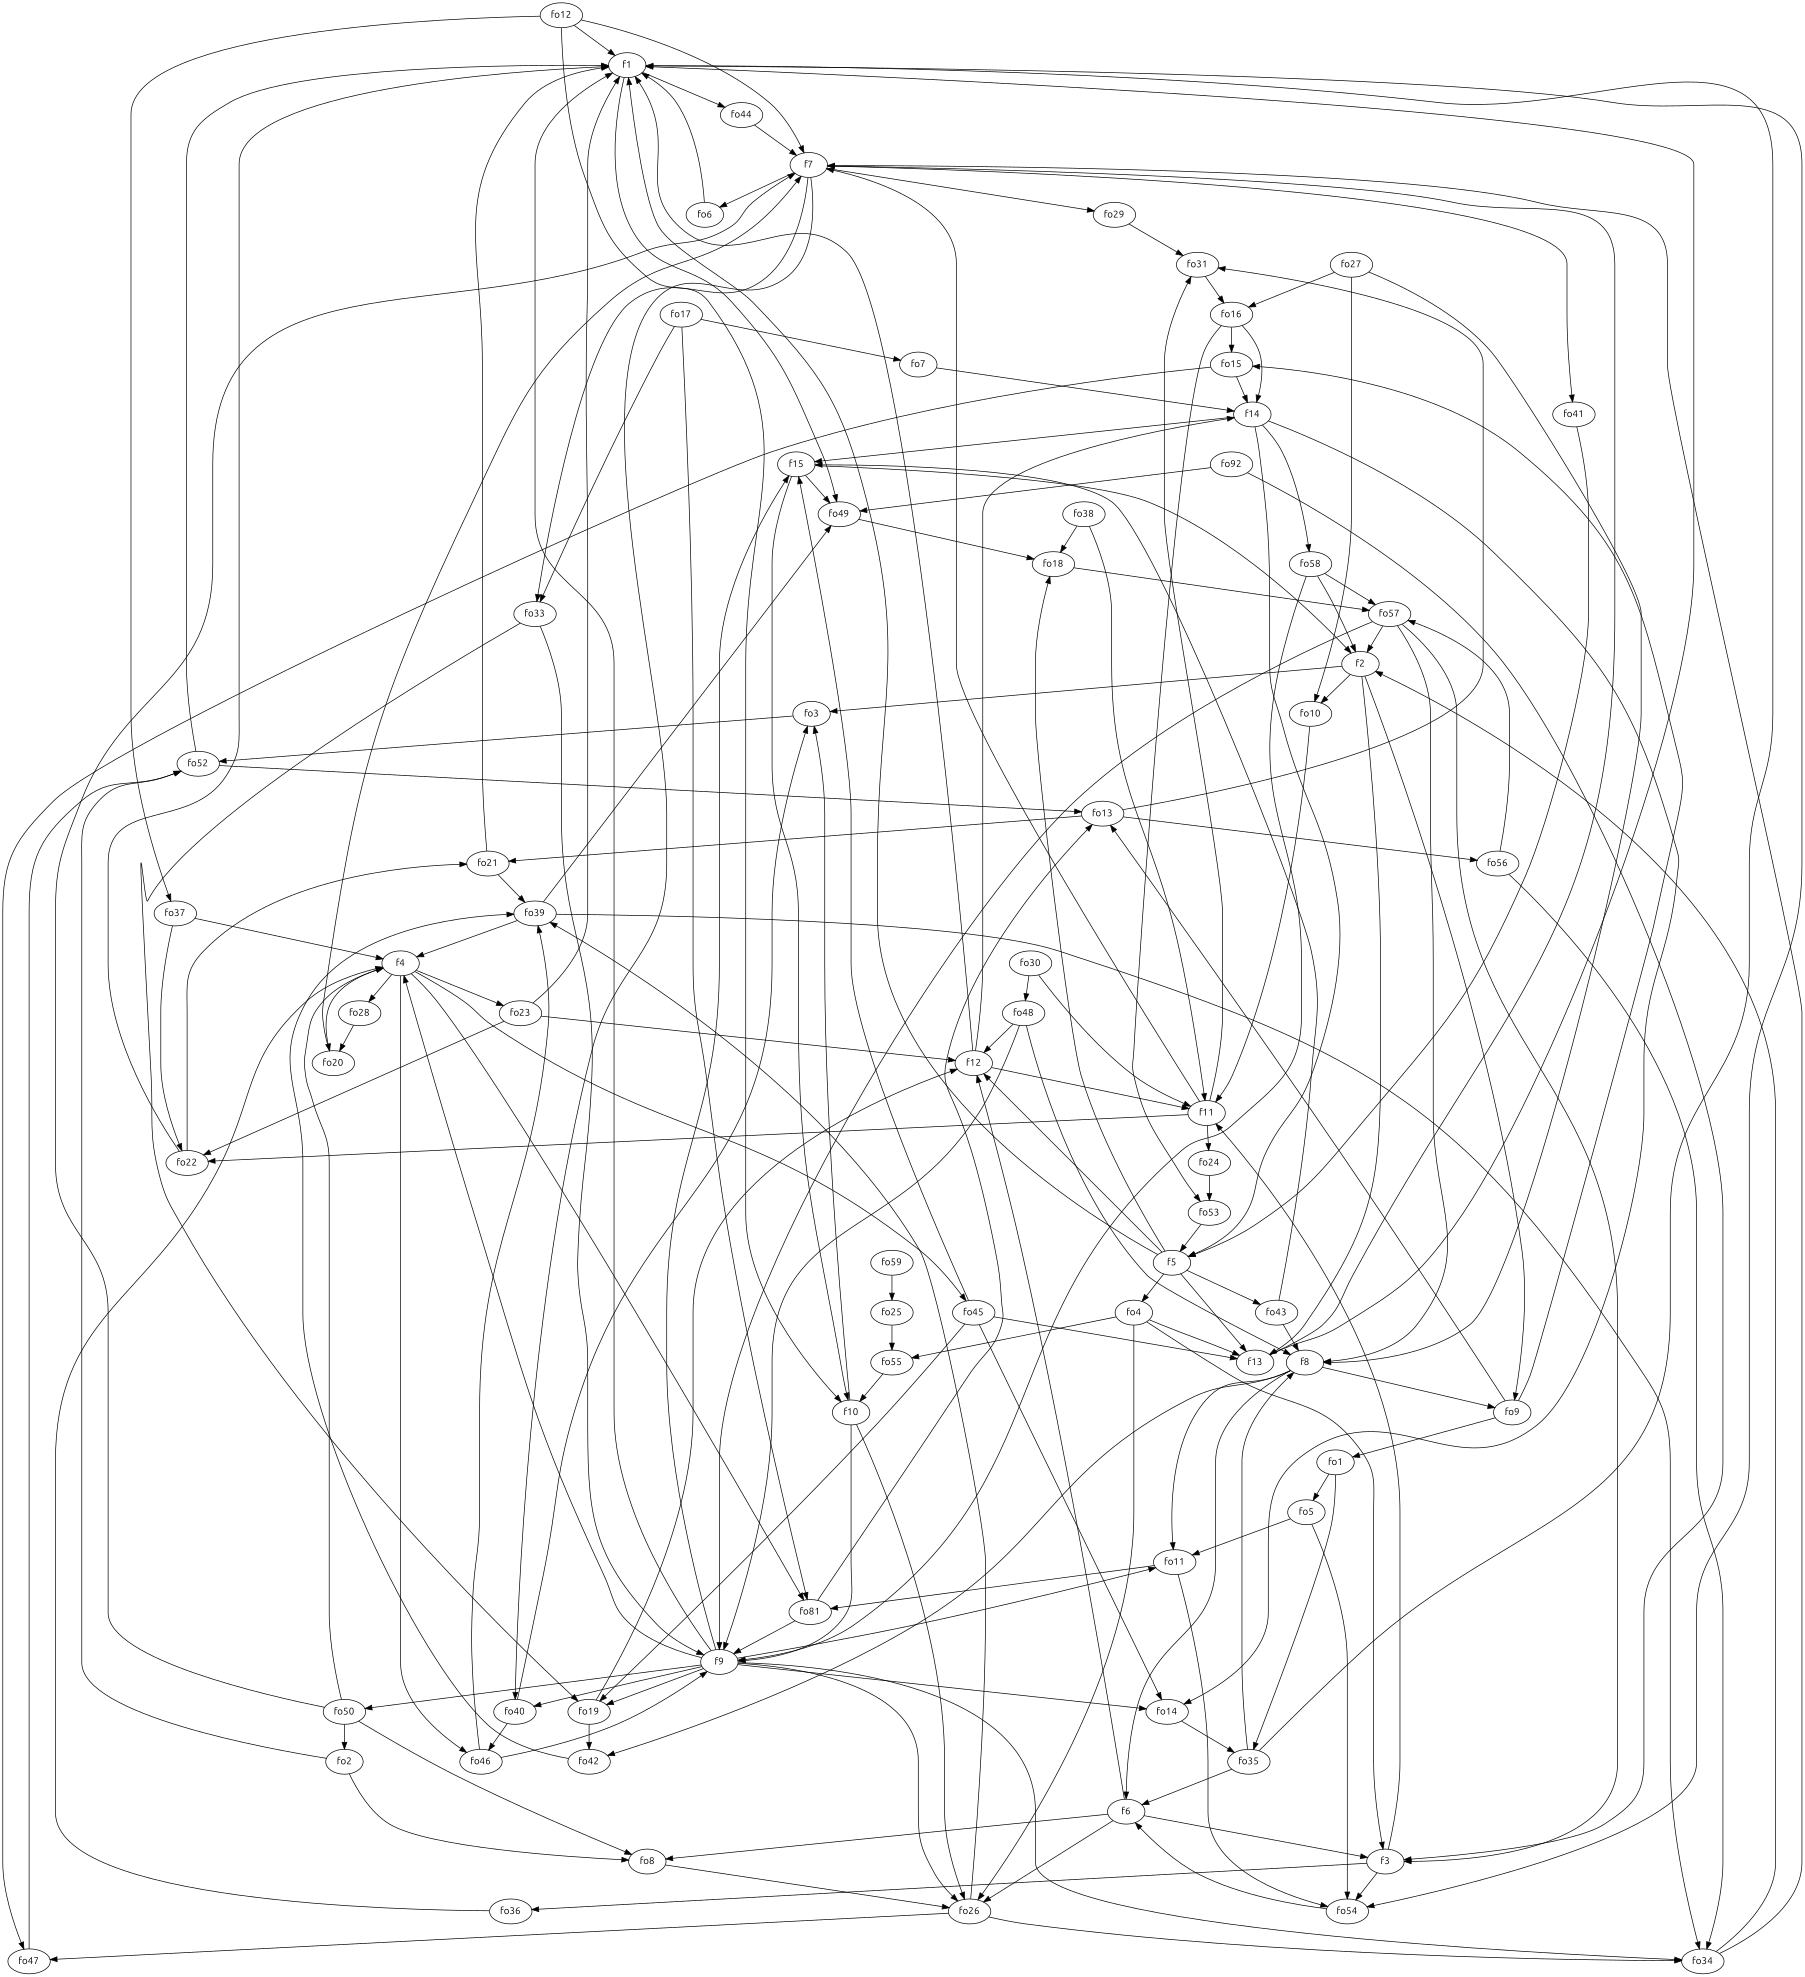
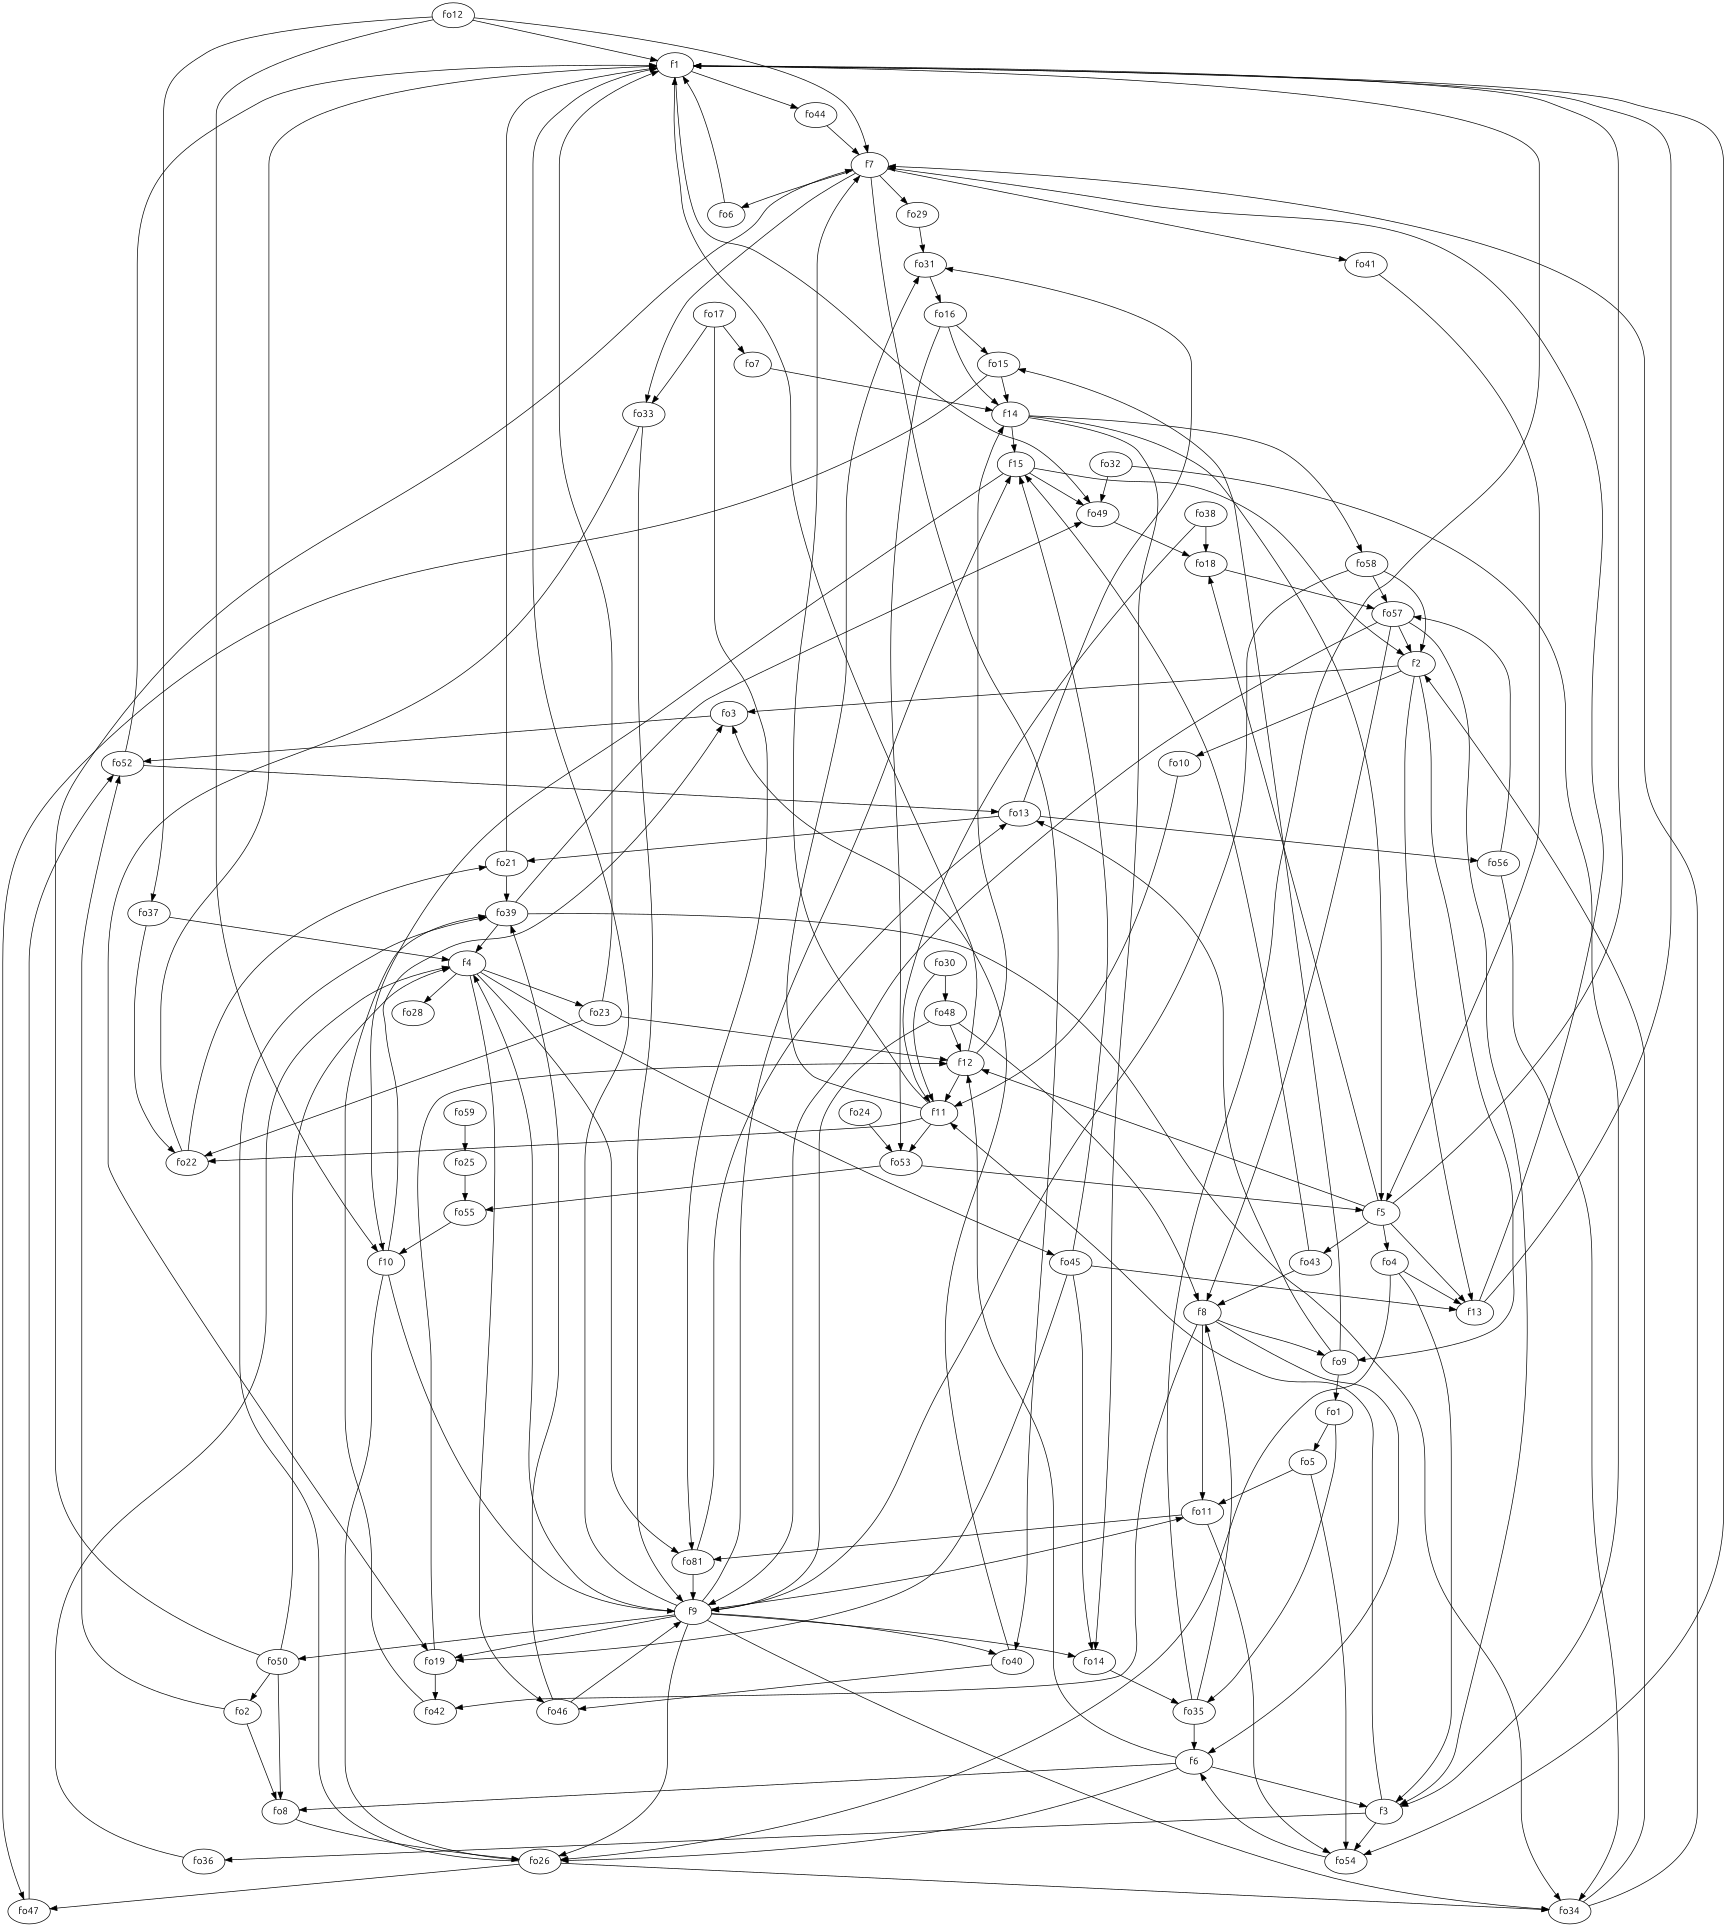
(1351, 265) -> none
(1232, 464) -> (1111, 464)
(333, 1063) -> none
(1208, 1133) -> (922, 1135)
(1017, 1337) -> (687, 1187)
